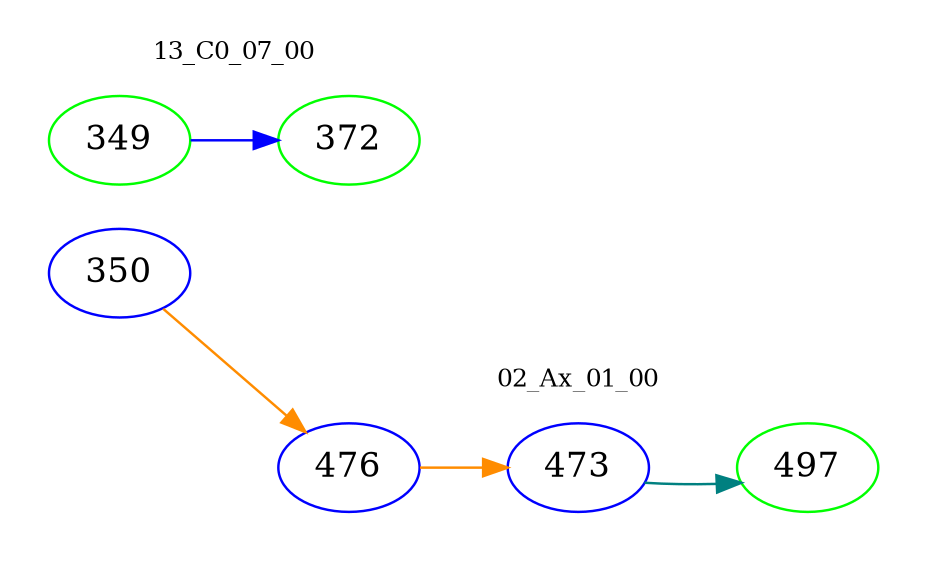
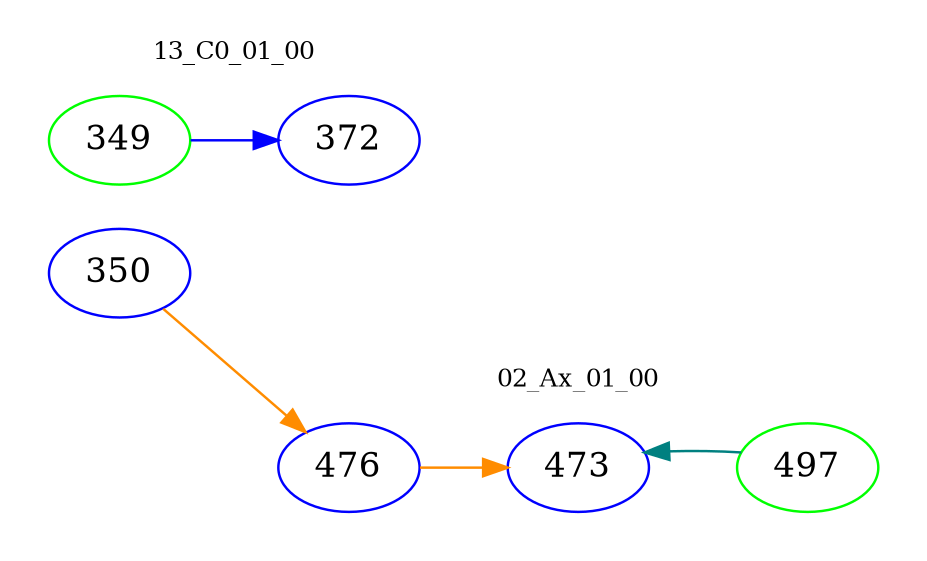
(234, 53) -> (234, 53)
(349, 140) -> (349, 140)
(680, 484) -> (706, 451)
